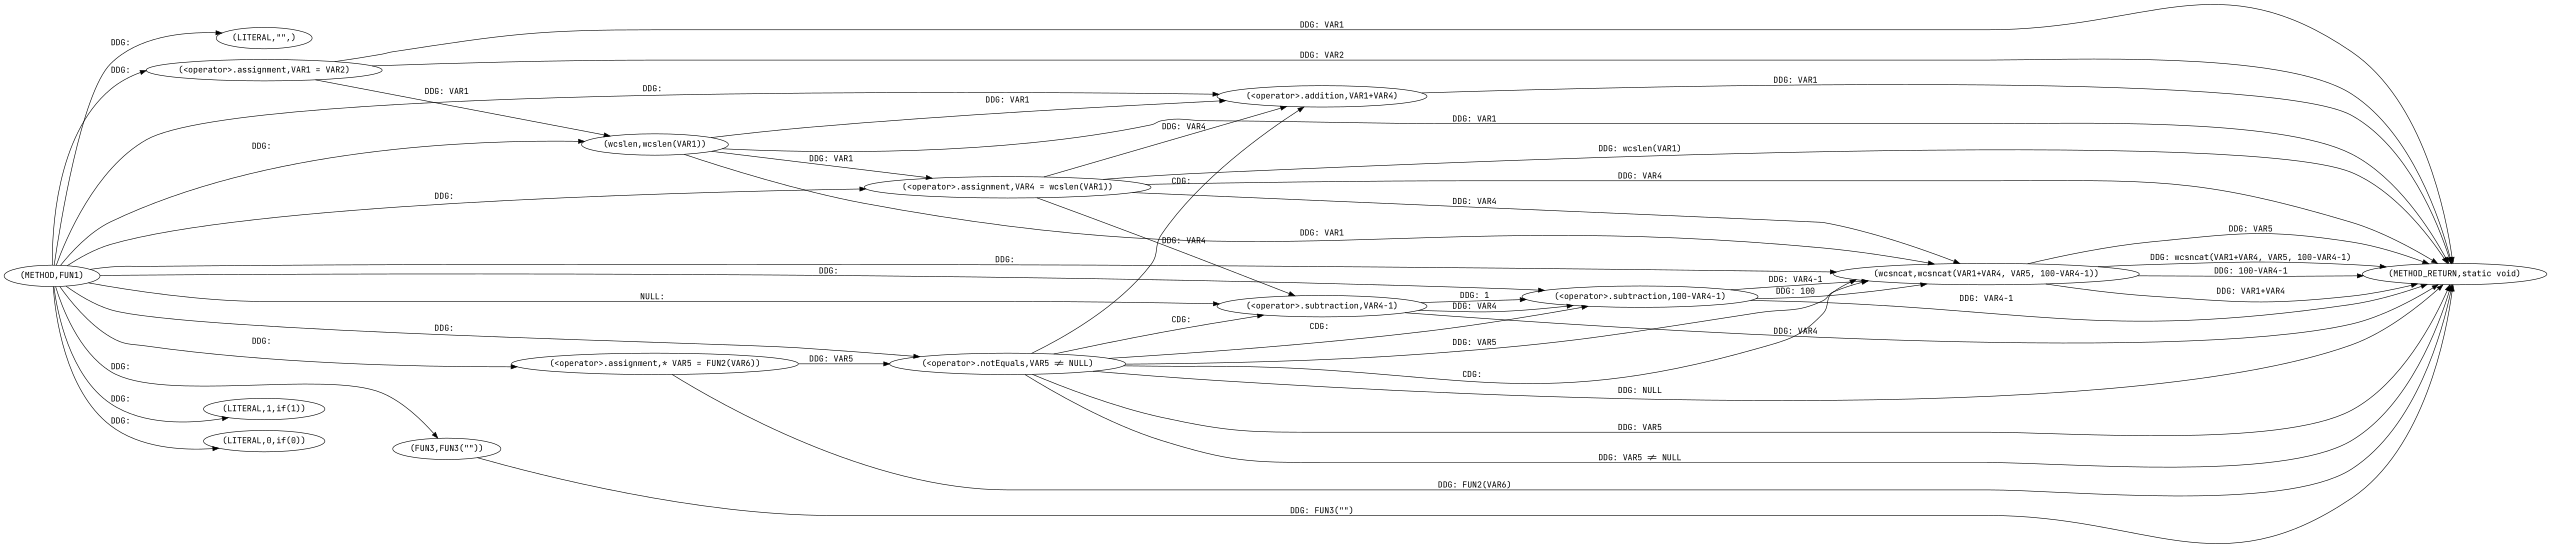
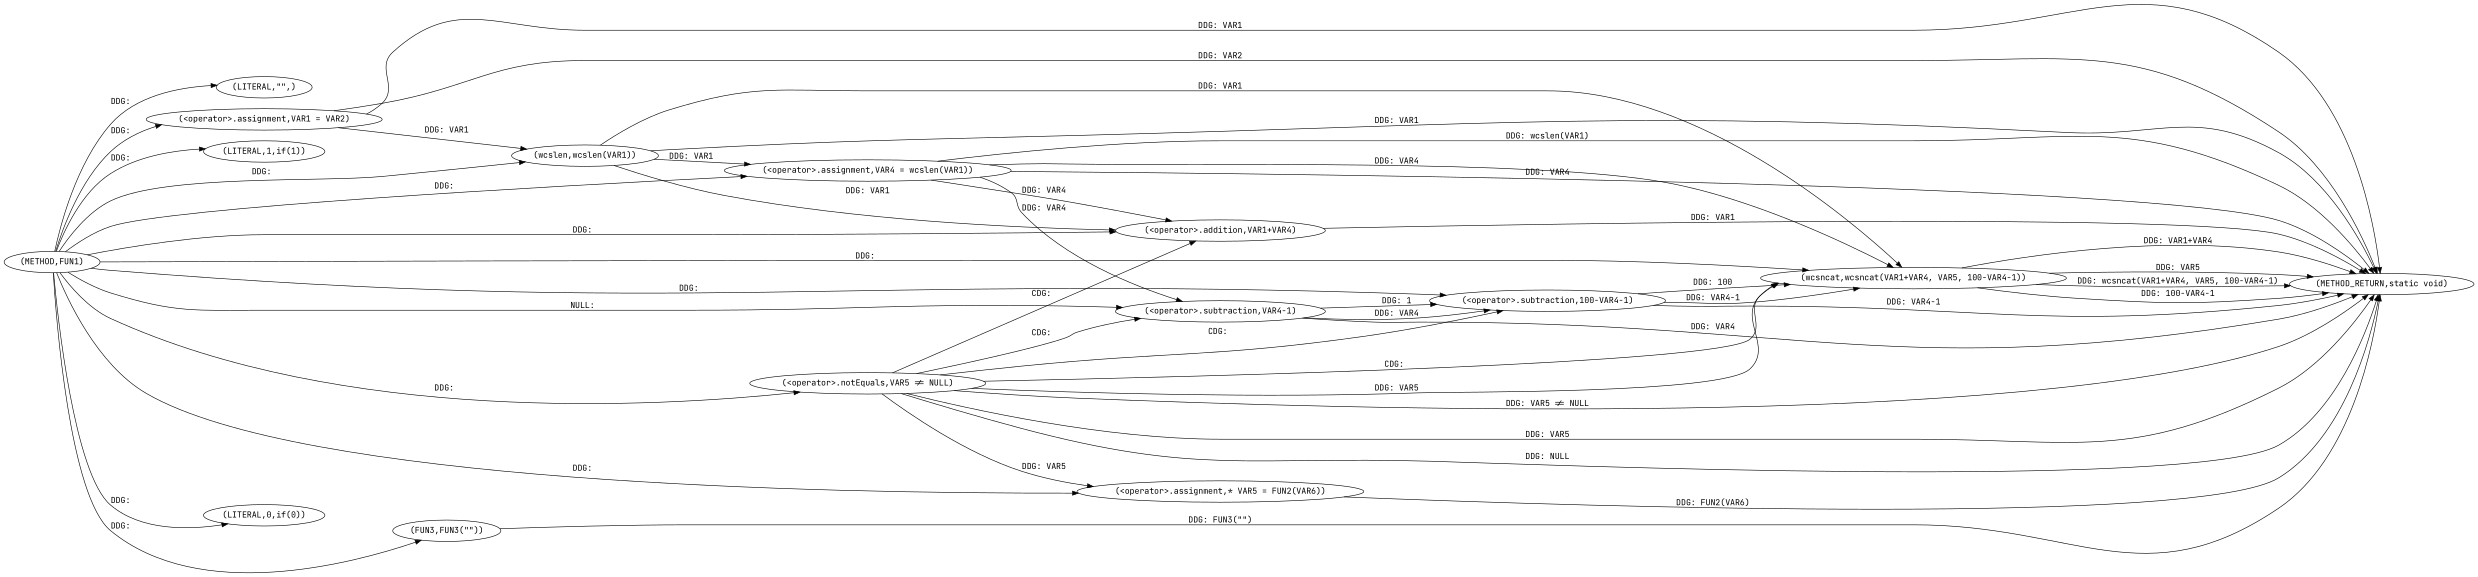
(841, 364) -> (979, 454)
